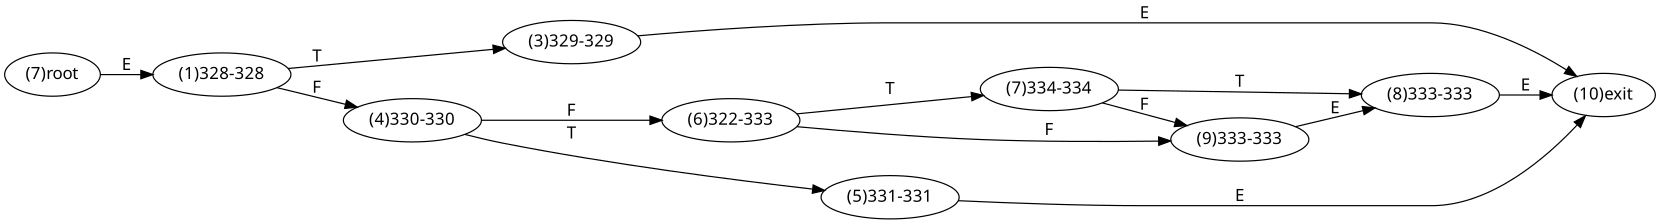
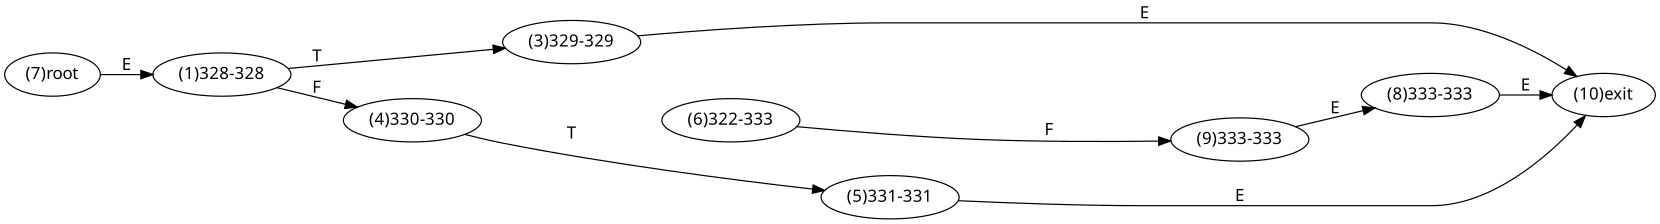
(1049, 89) -> none
(566, 120) -> none
